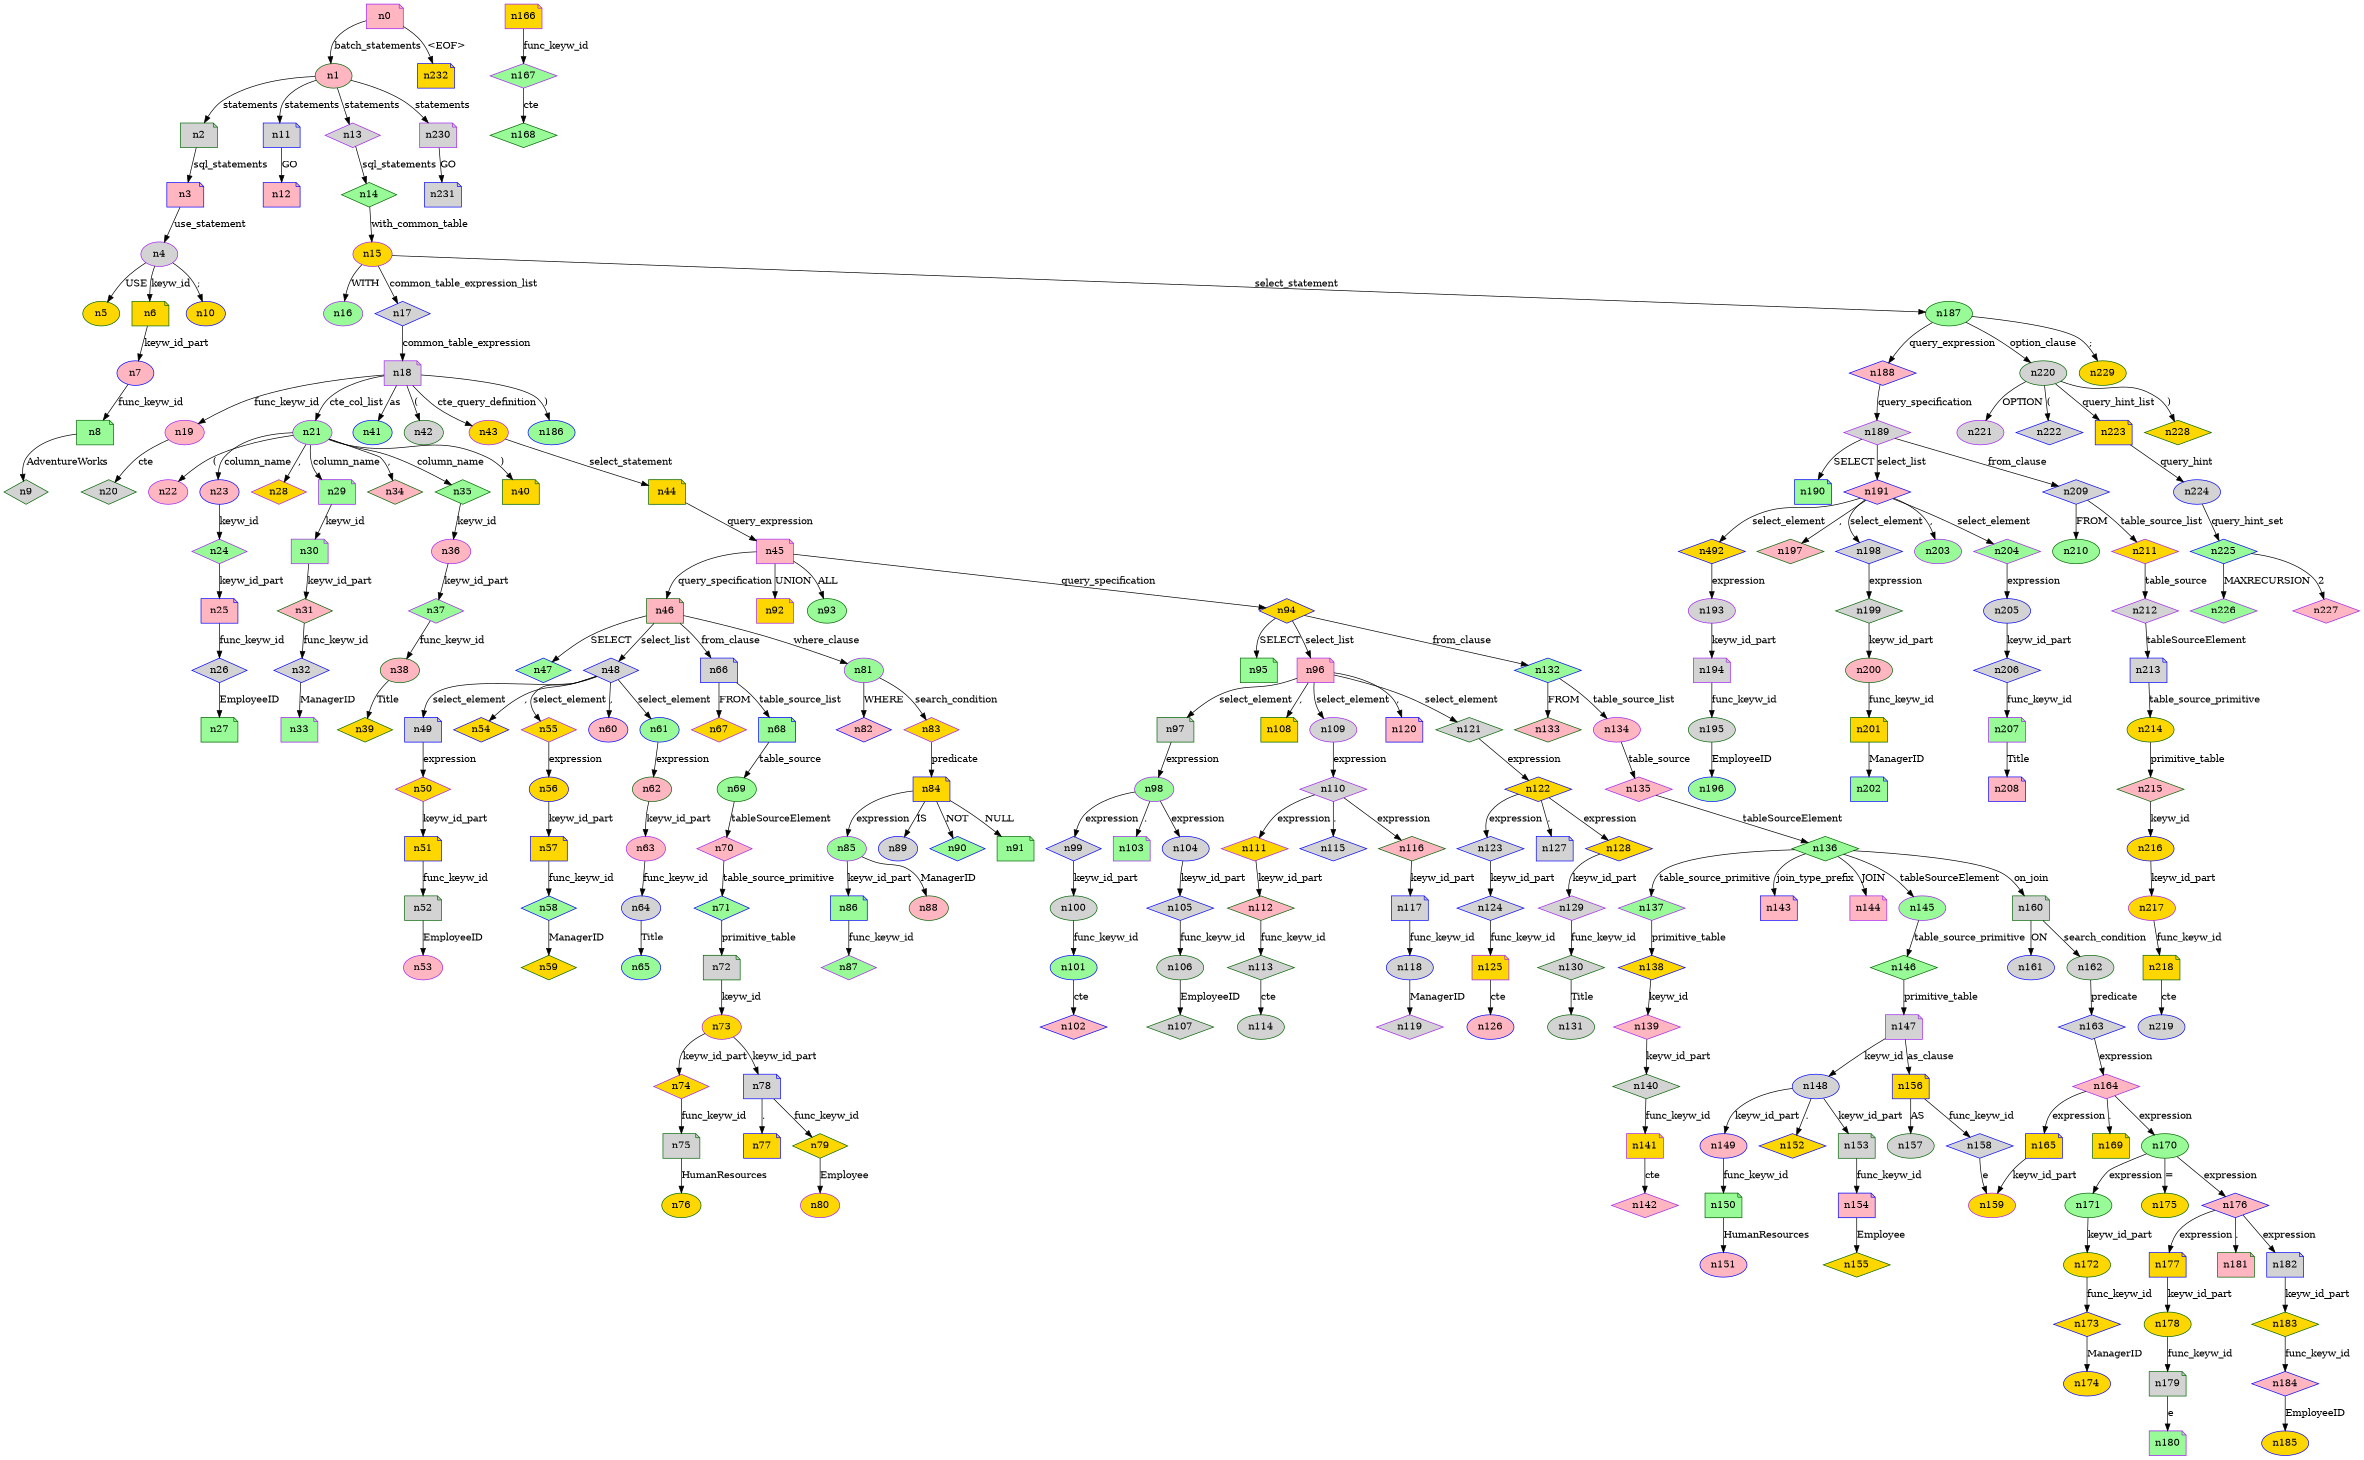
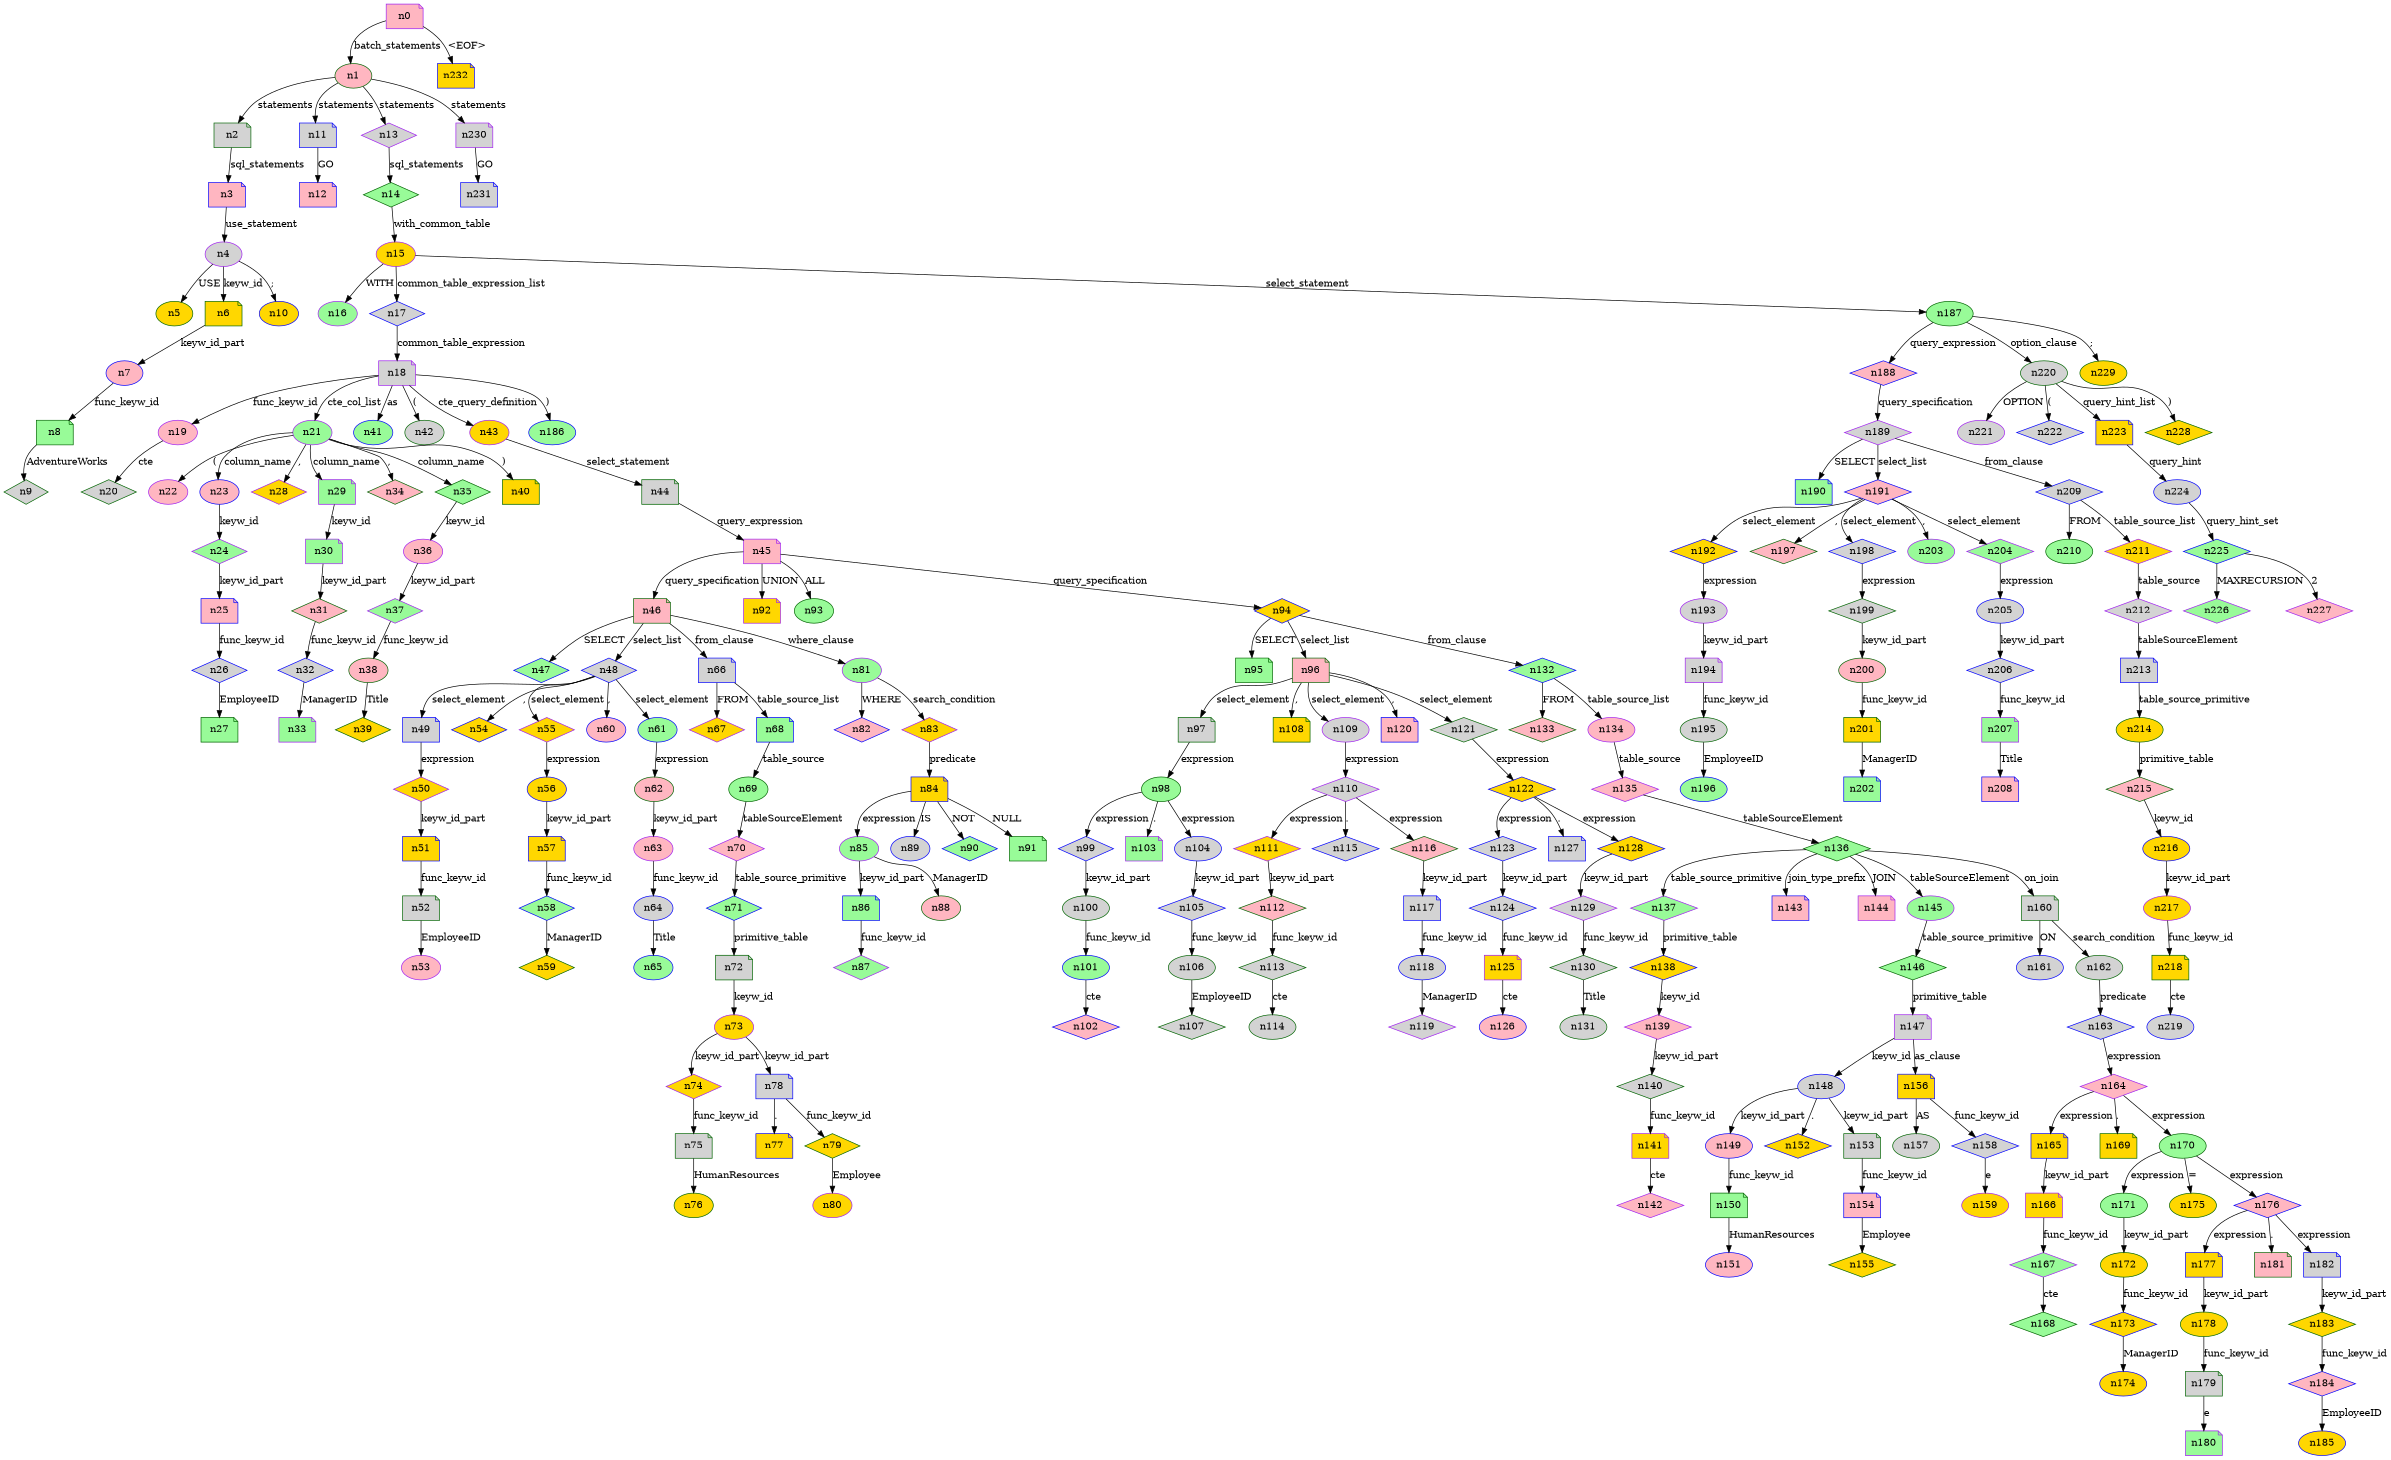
(667, 492) -> (660, 492)
(1712, 551) -> (1704, 551)
(1316, 670) -> (1311, 670)
(1154, 789) -> (1161, 789)
(2012, 1171) -> (2045, 1172)
